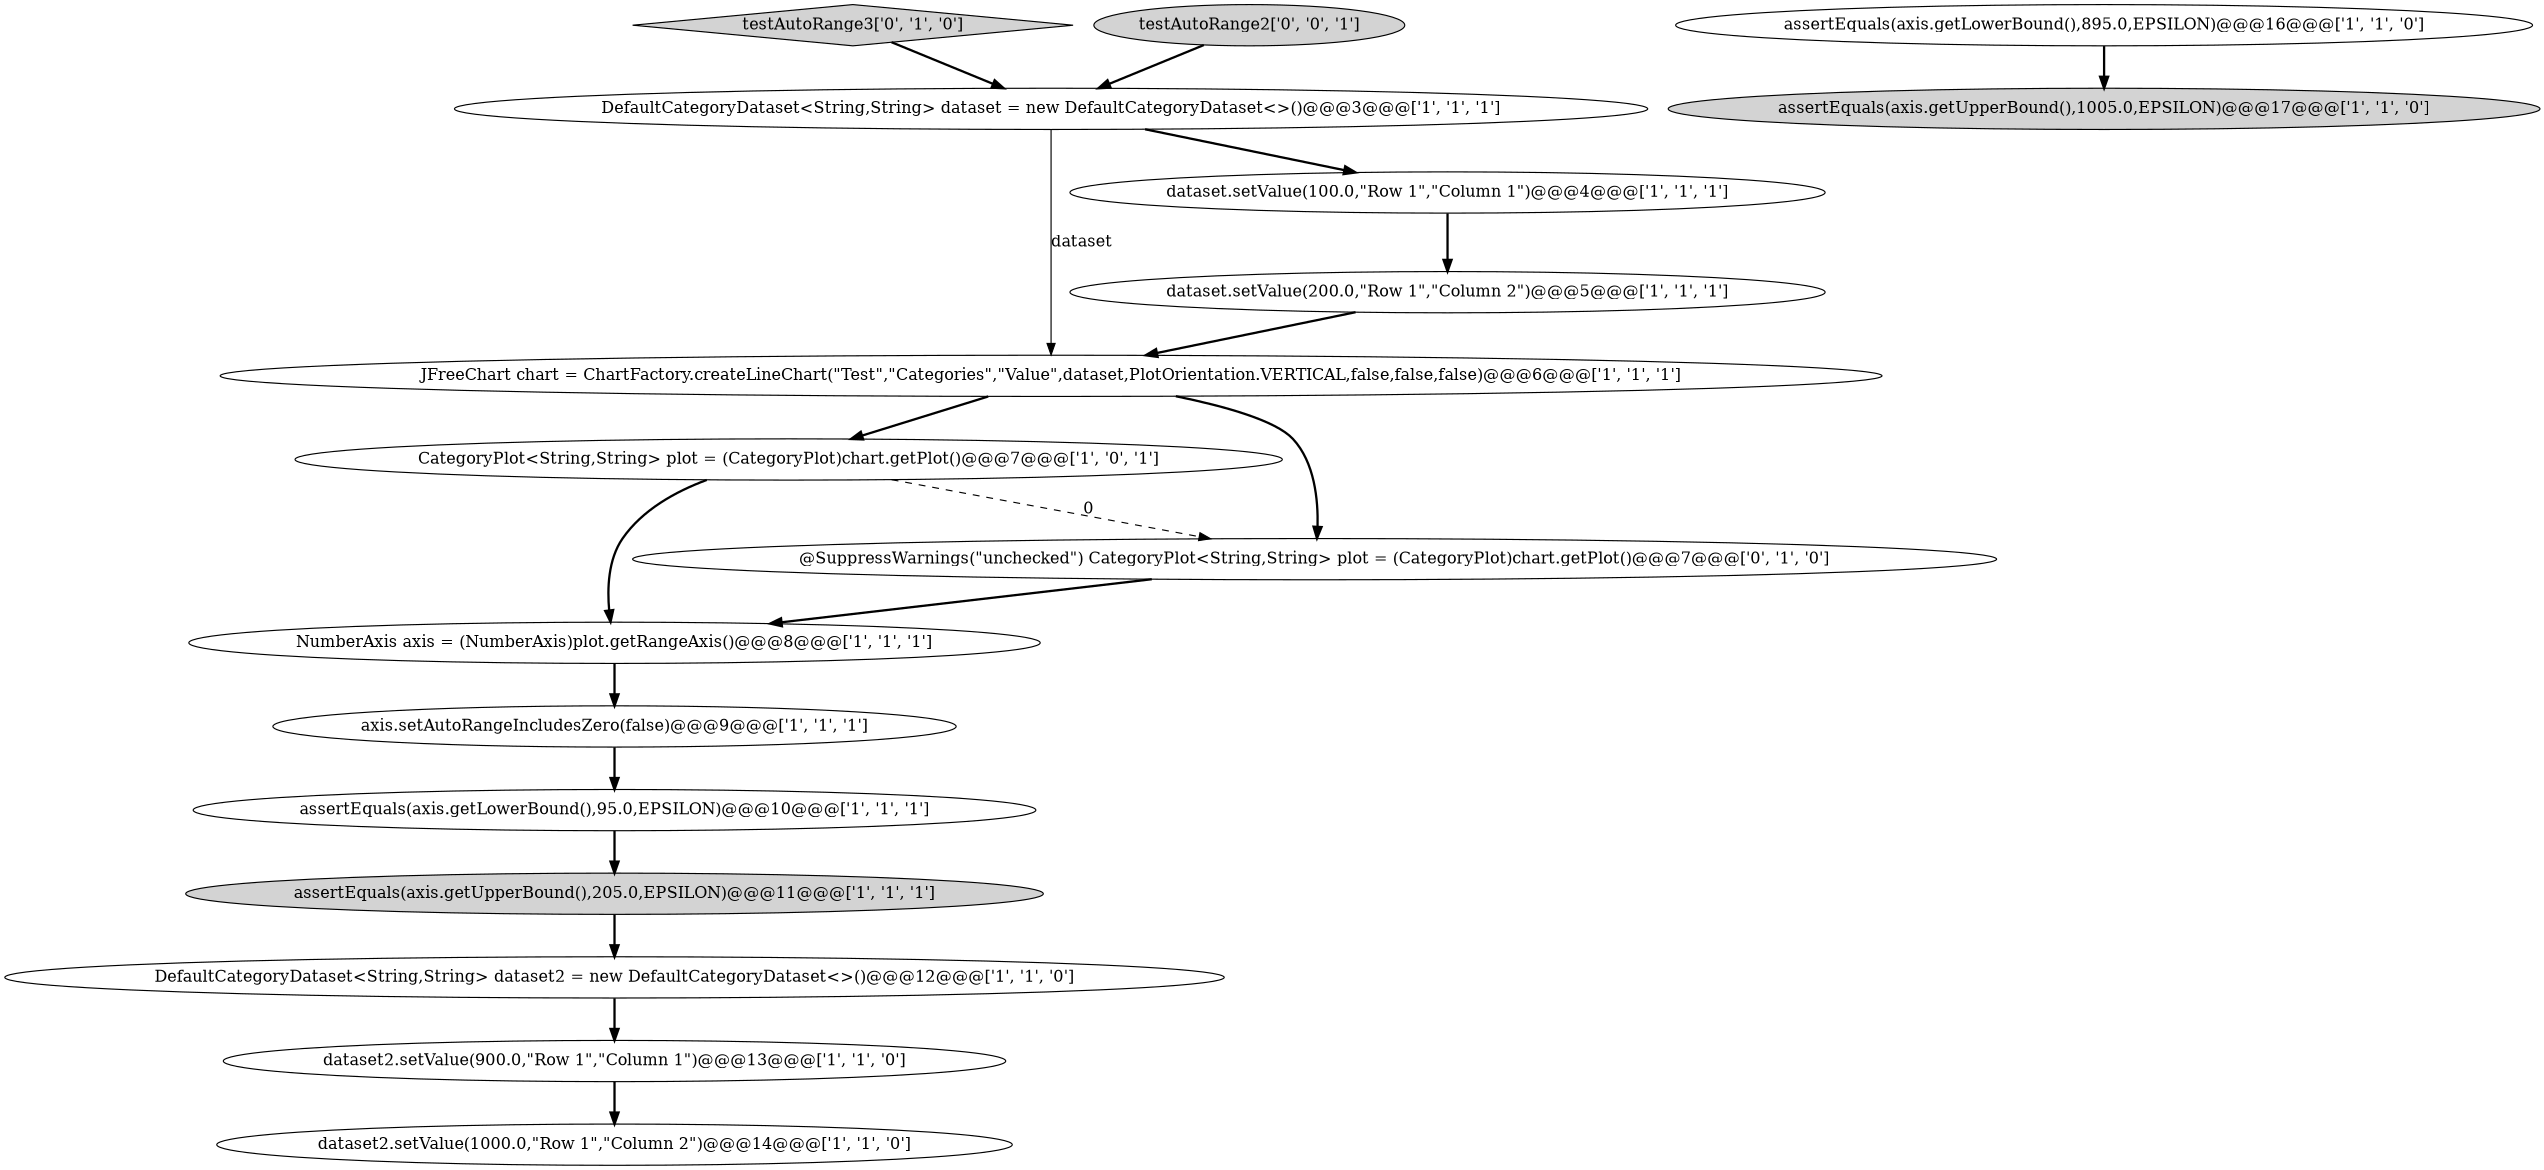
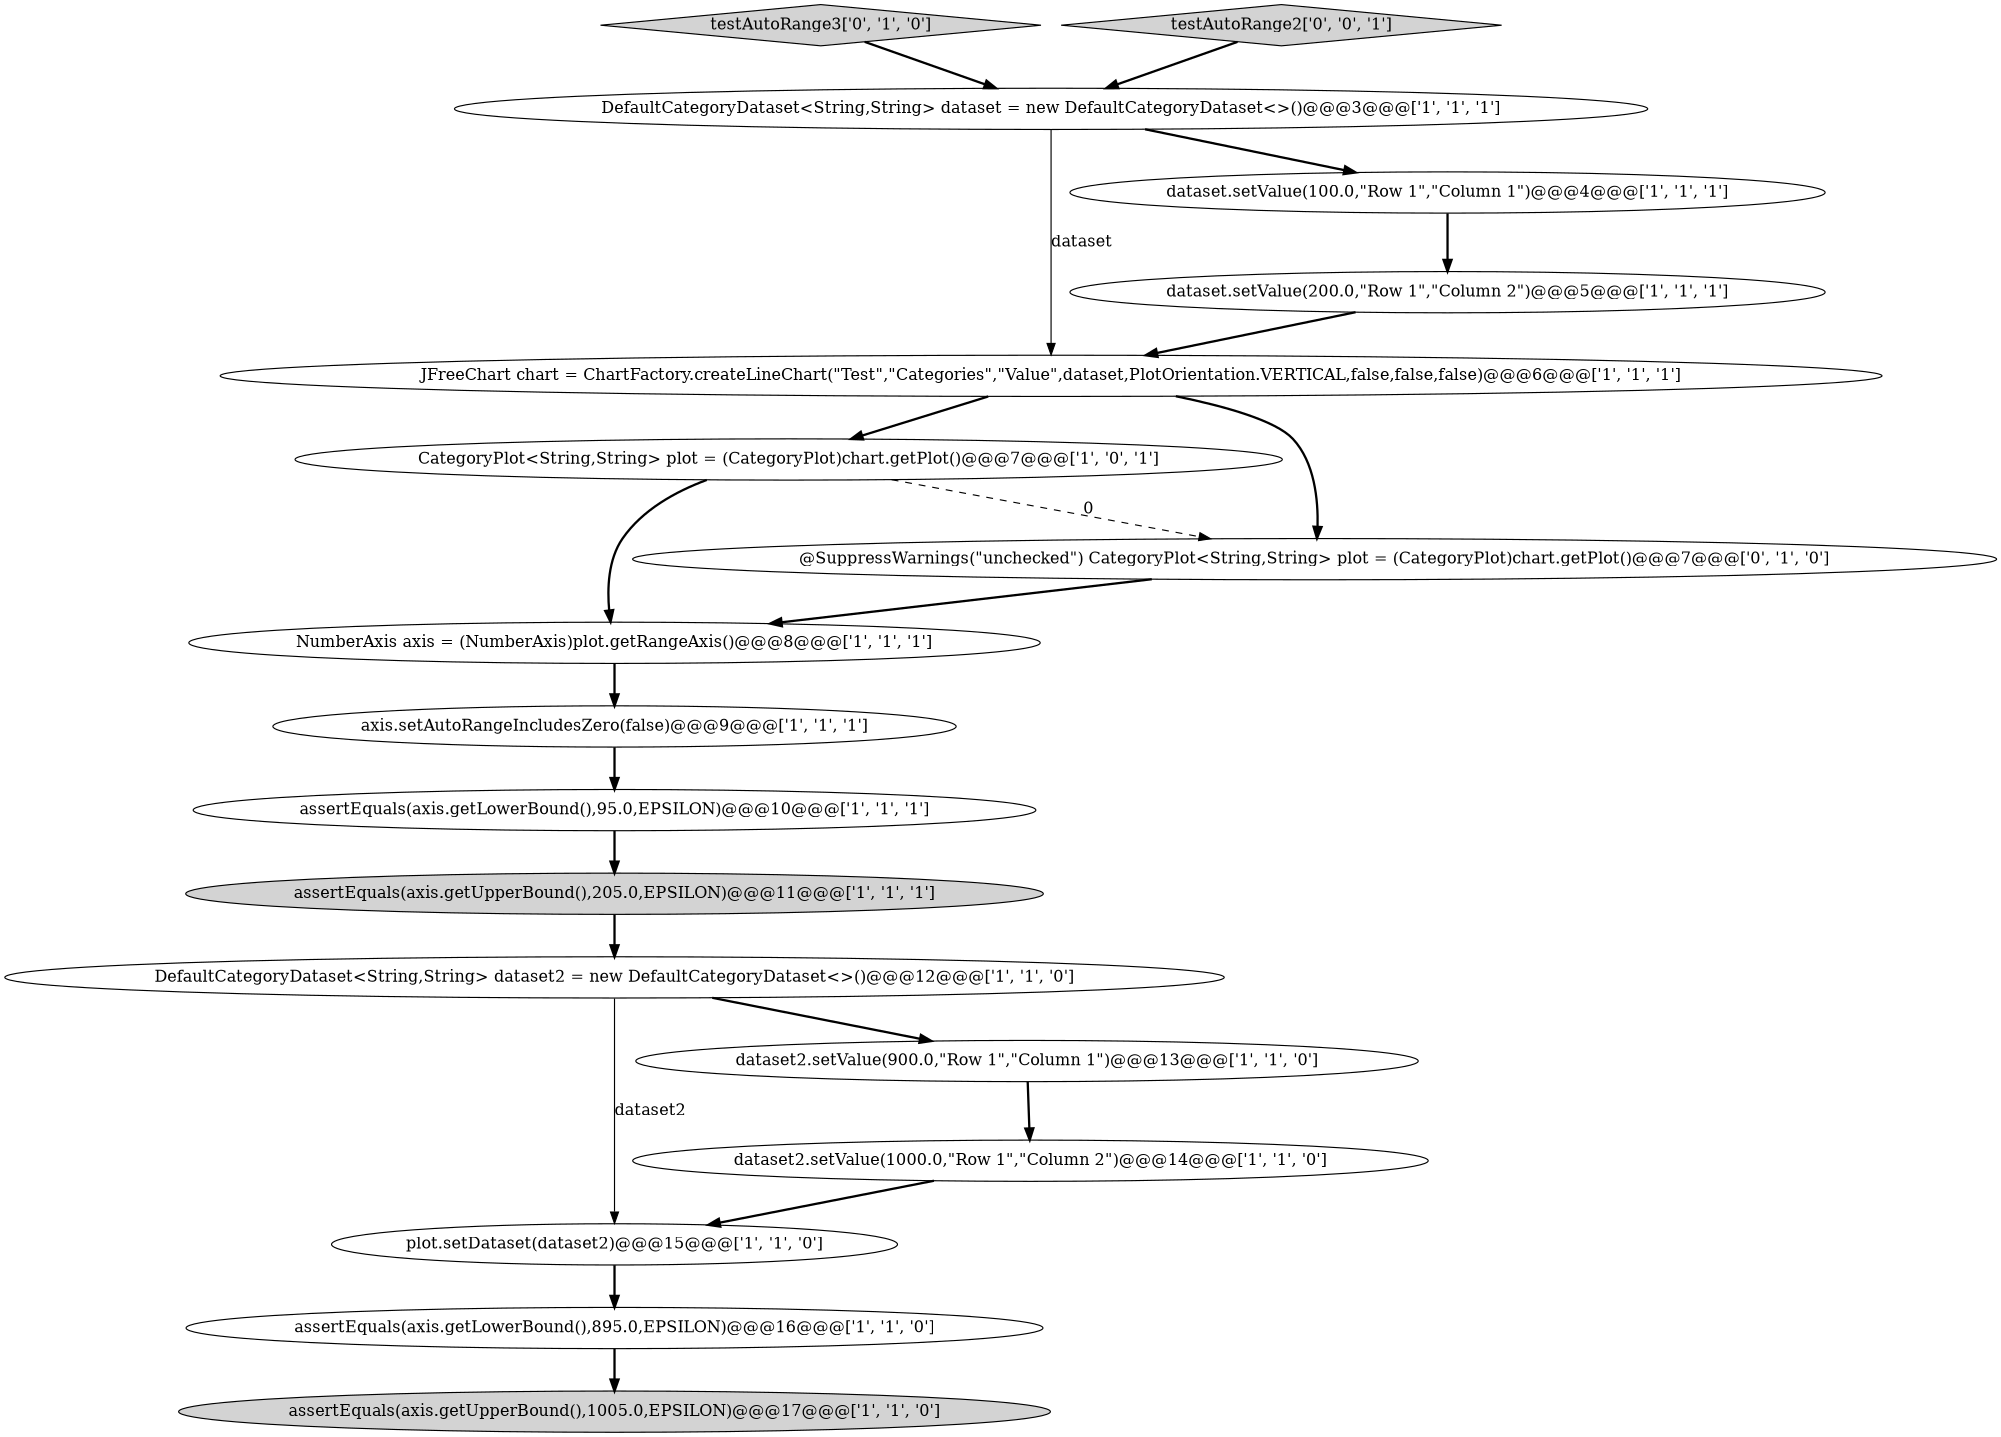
(1249, 25) -> (1281, 25)
none -> (615, 1244)
